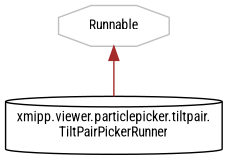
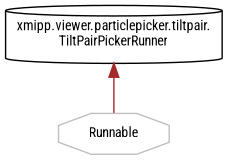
(114, 79) -> (114, 95)
